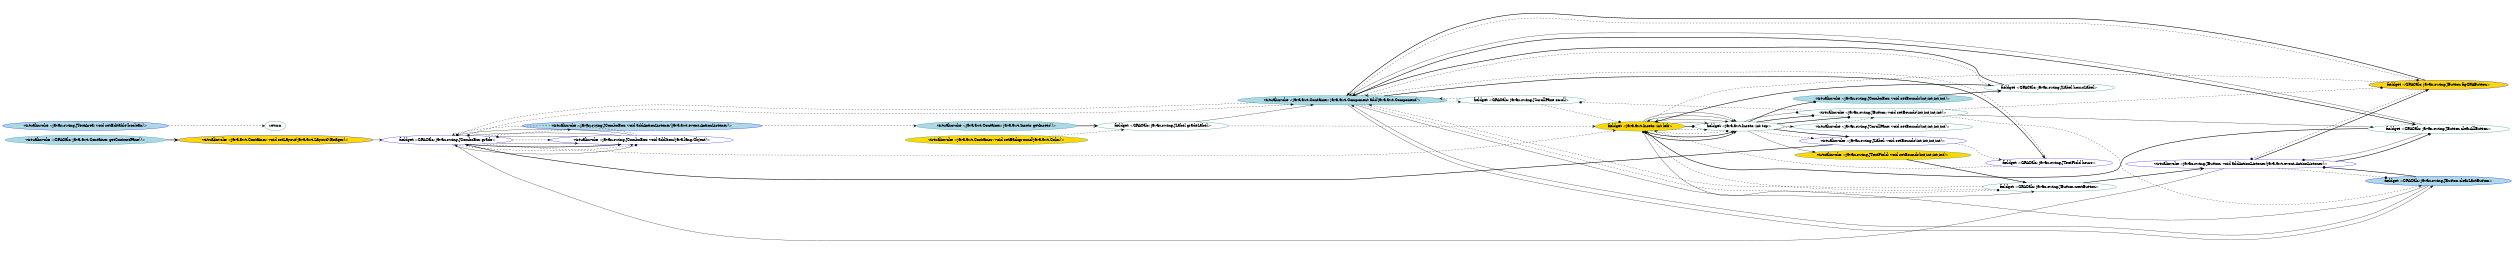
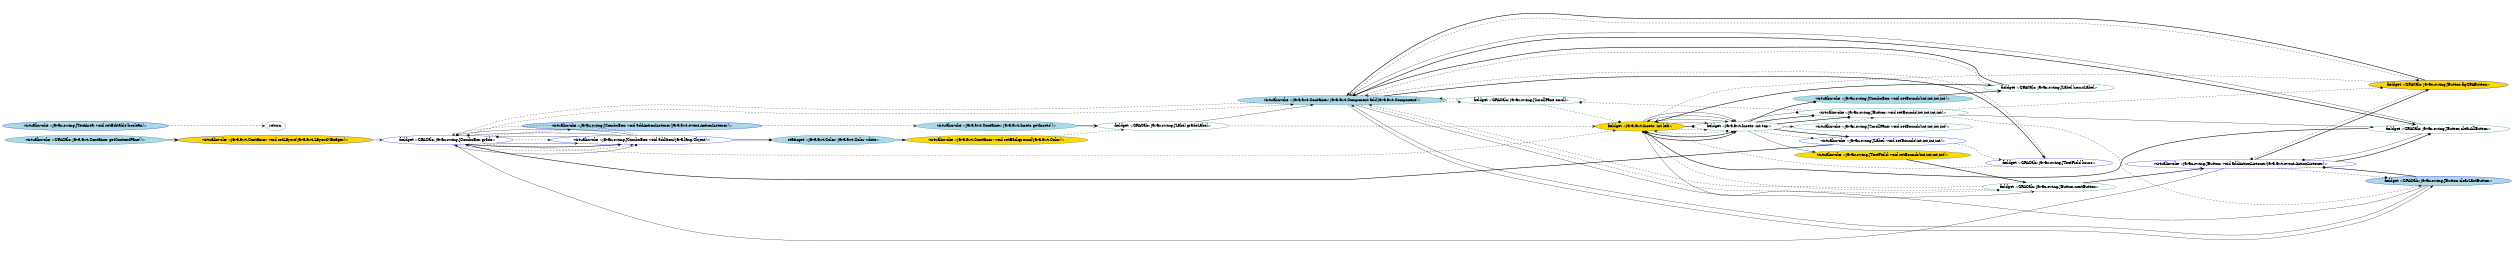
none -> (834, 140)
